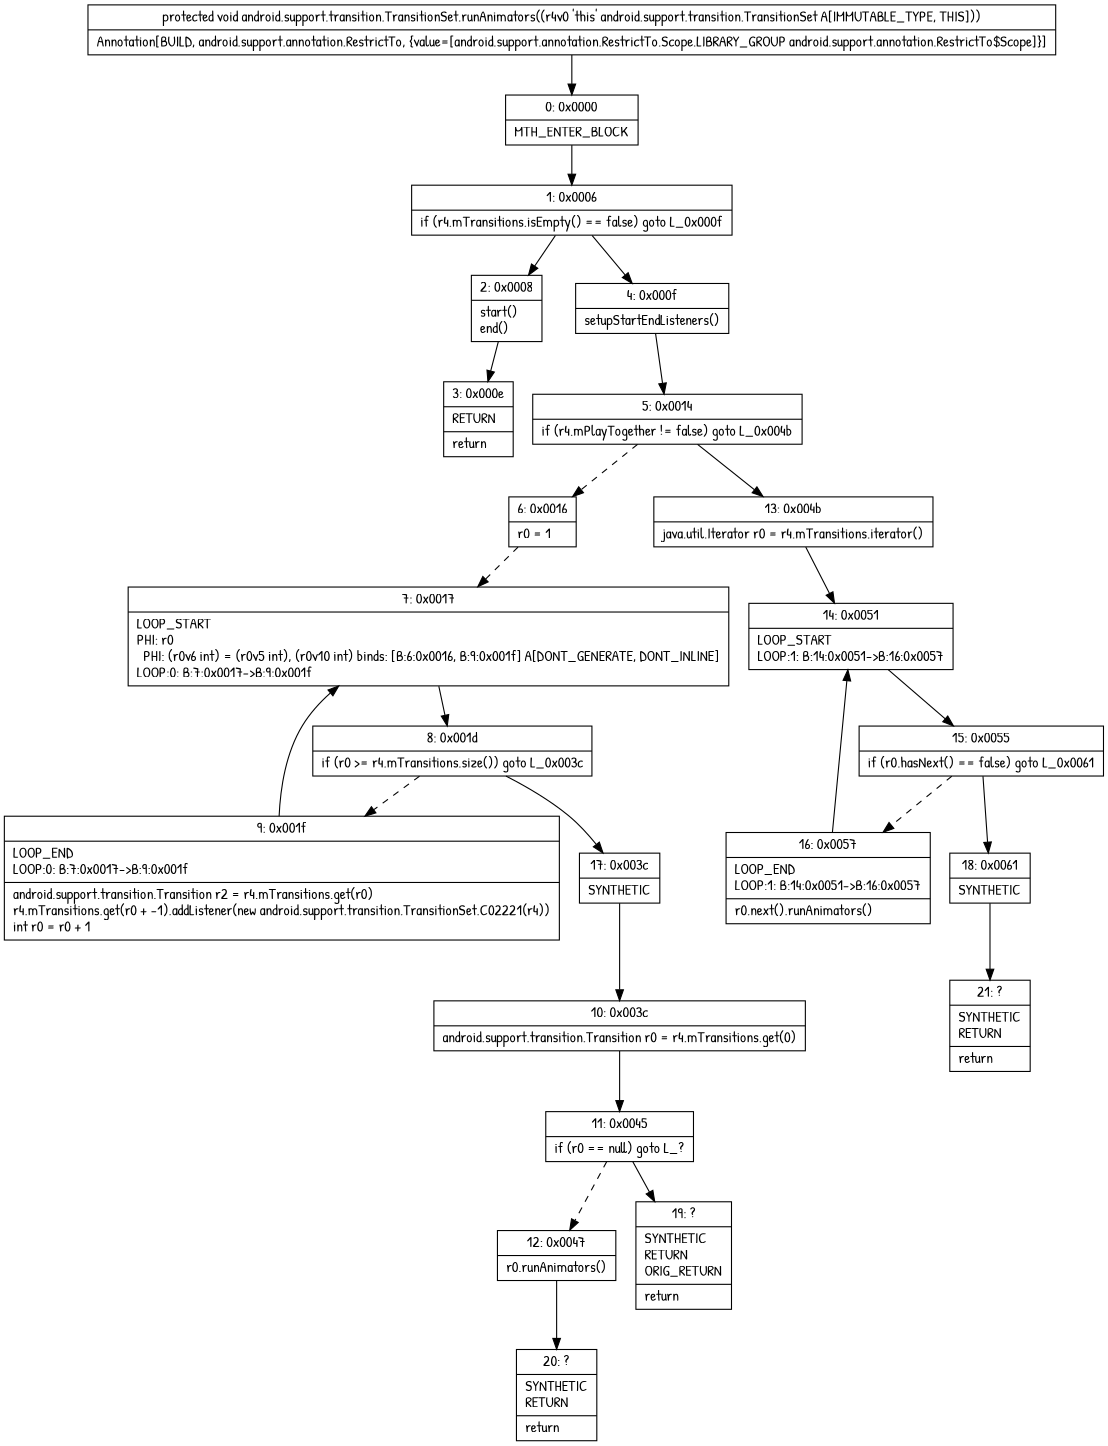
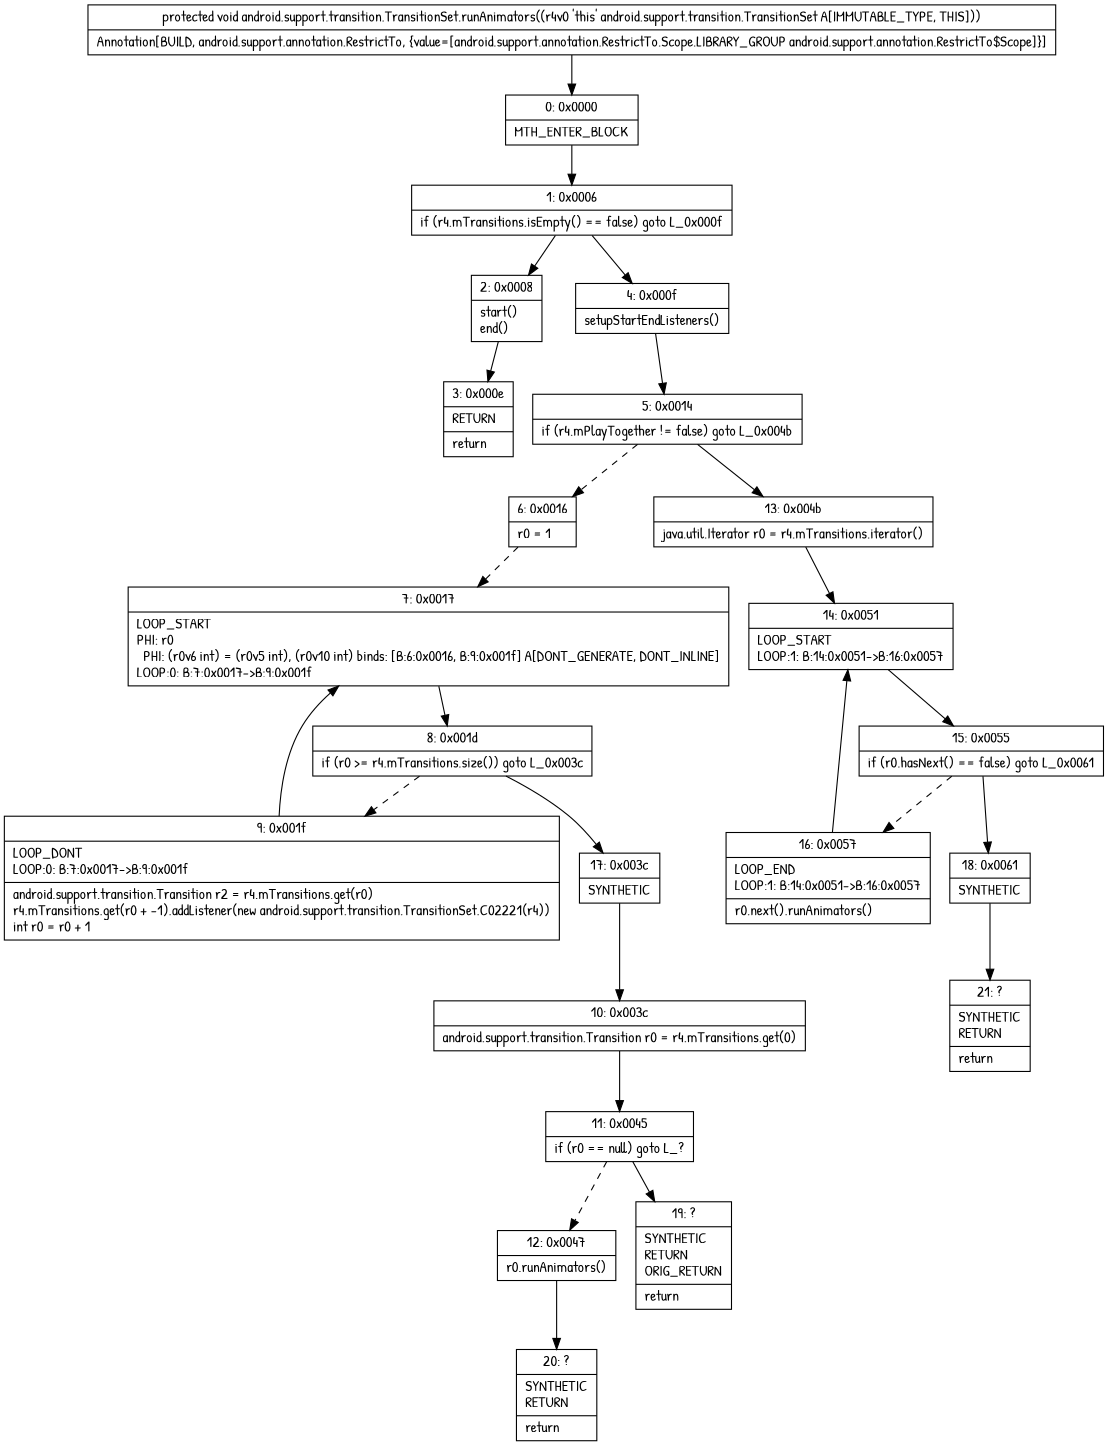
(43, 853) -> (48, 853)
